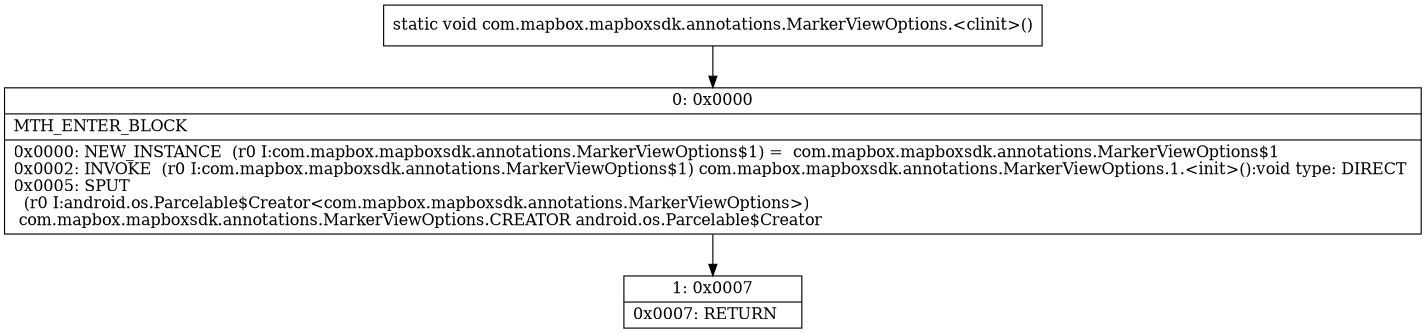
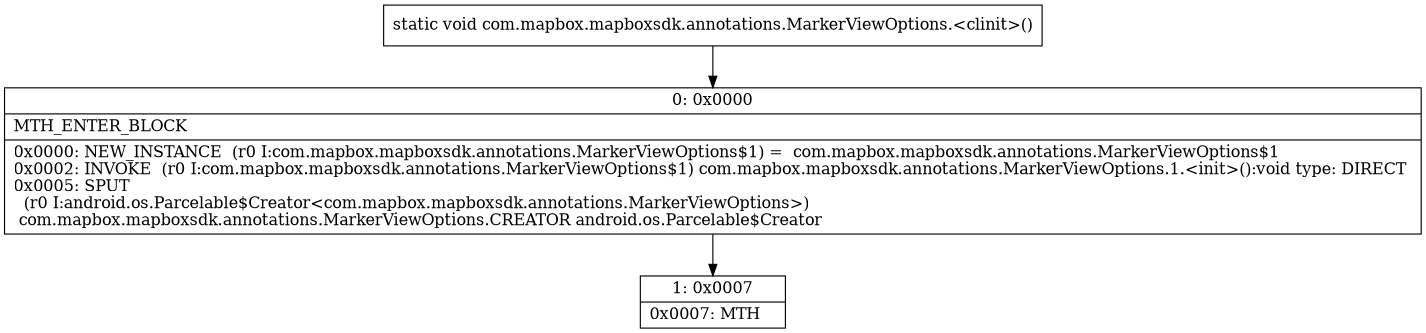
(713, 314) -> (713, 314)
